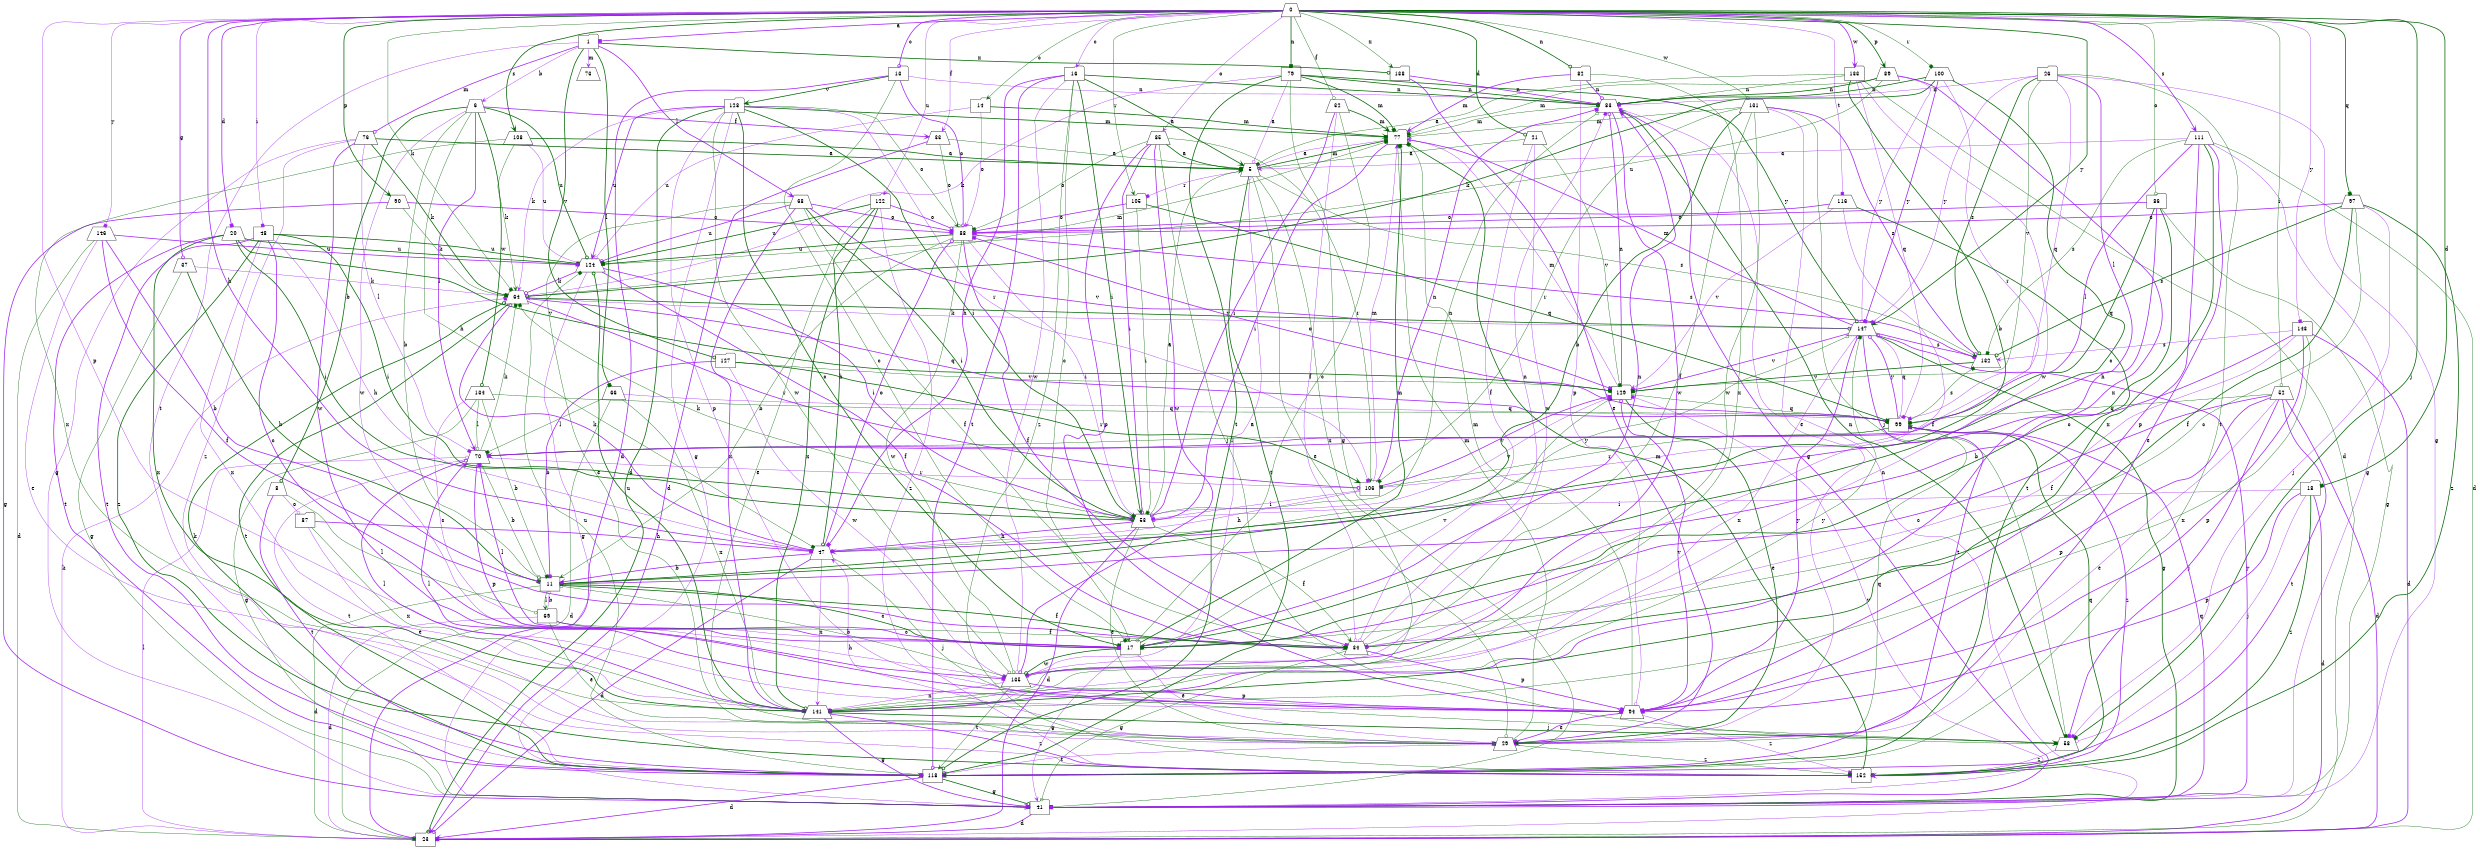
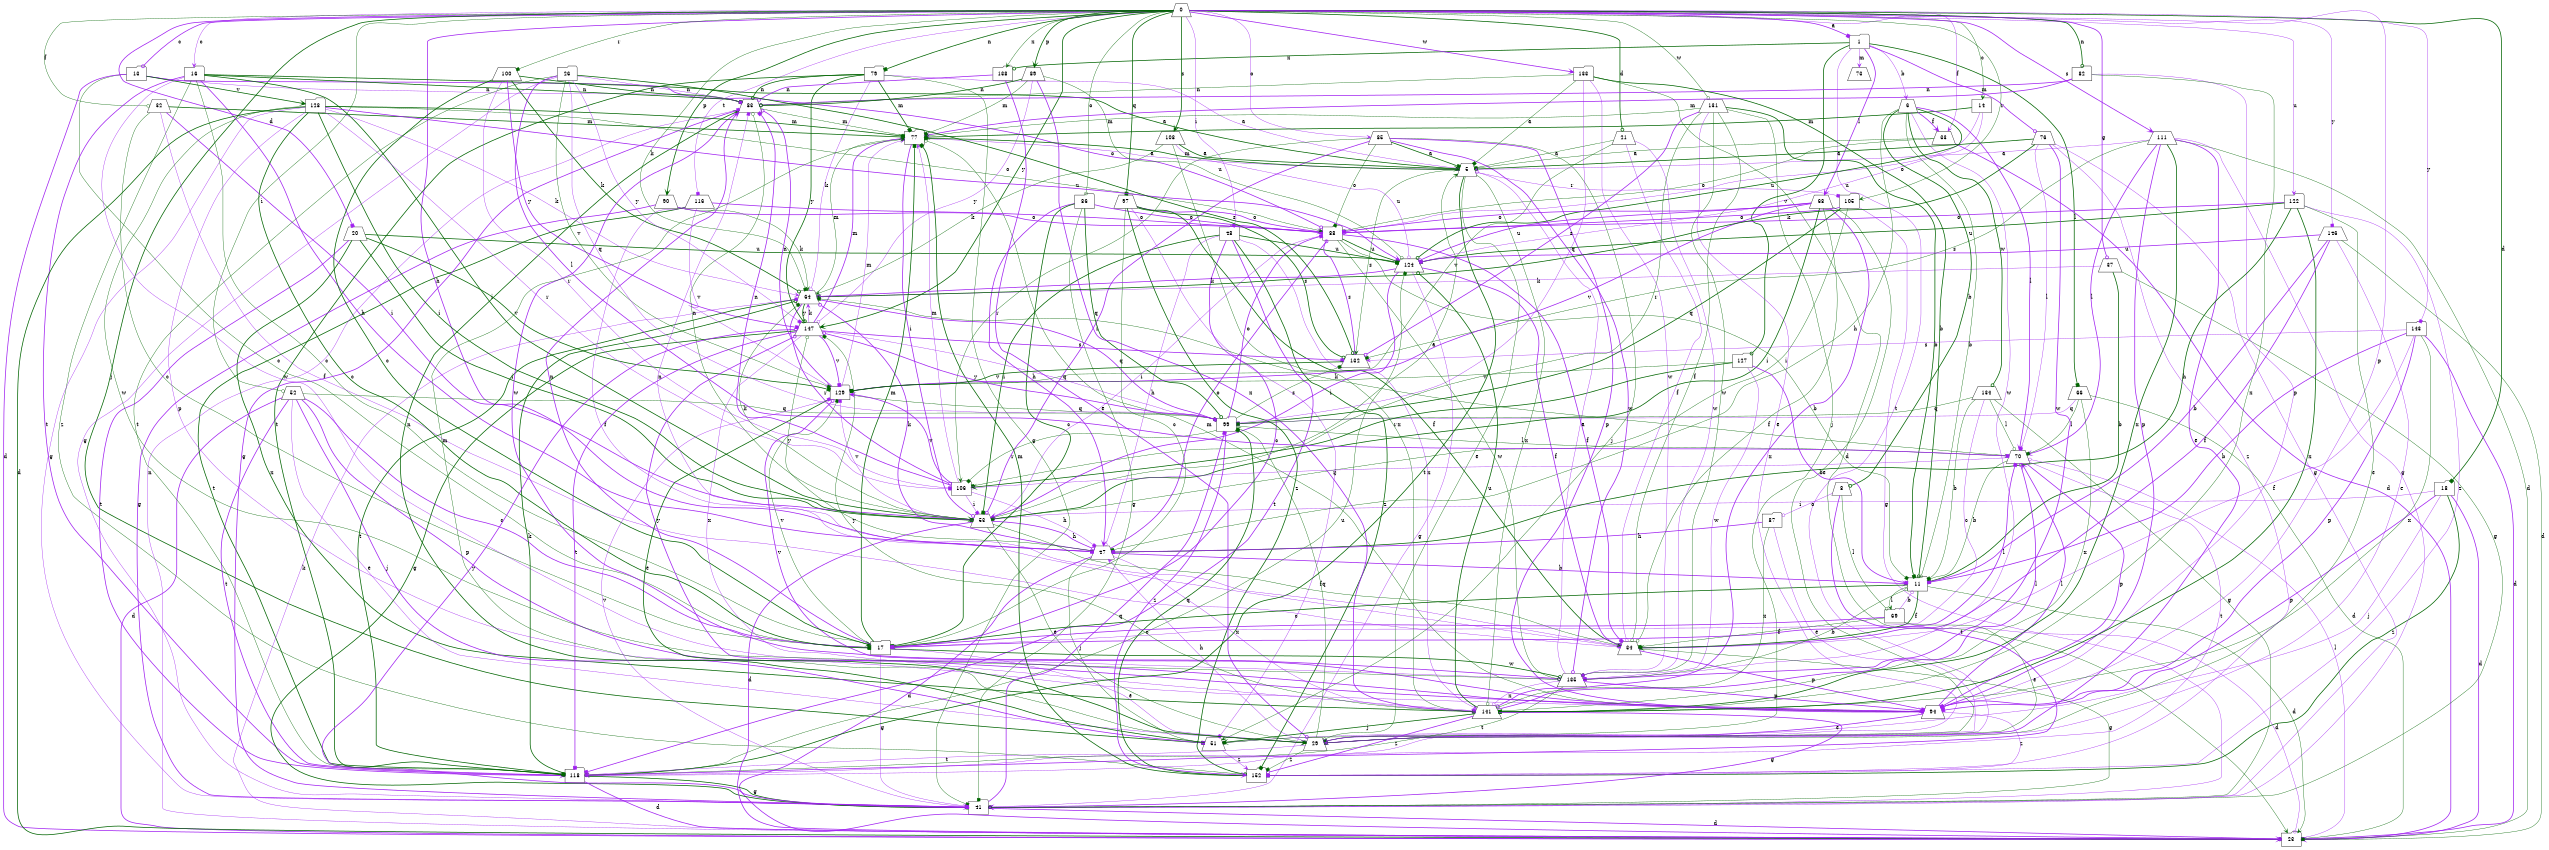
(752, 418) -> (1686, 321)
(2067, 744) -> (1214, 744)
none -> (2020, 796)
